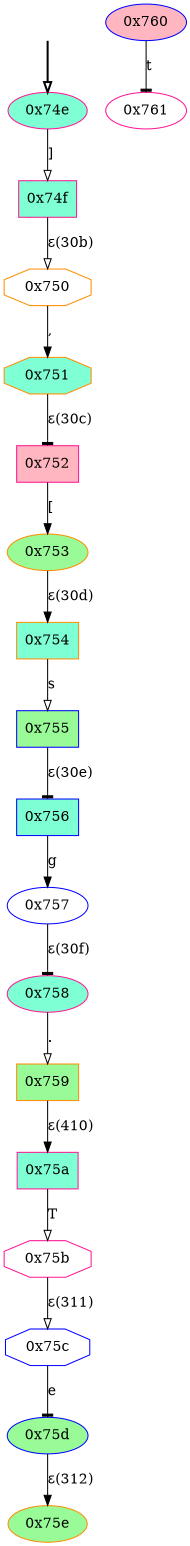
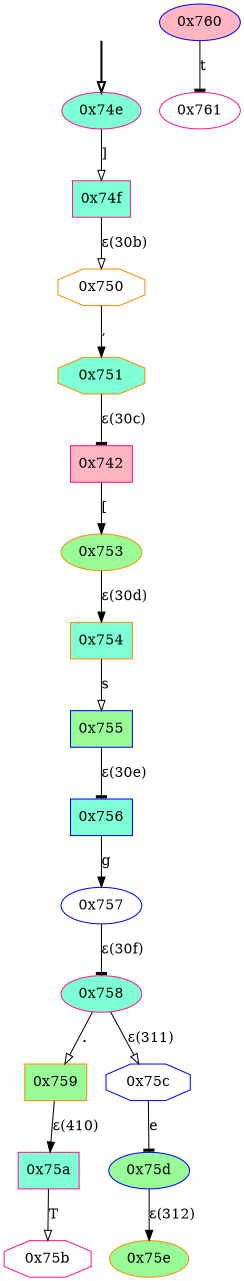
(48, 464) -> (101, 464)
(48, 1298) -> (122, 1033)
